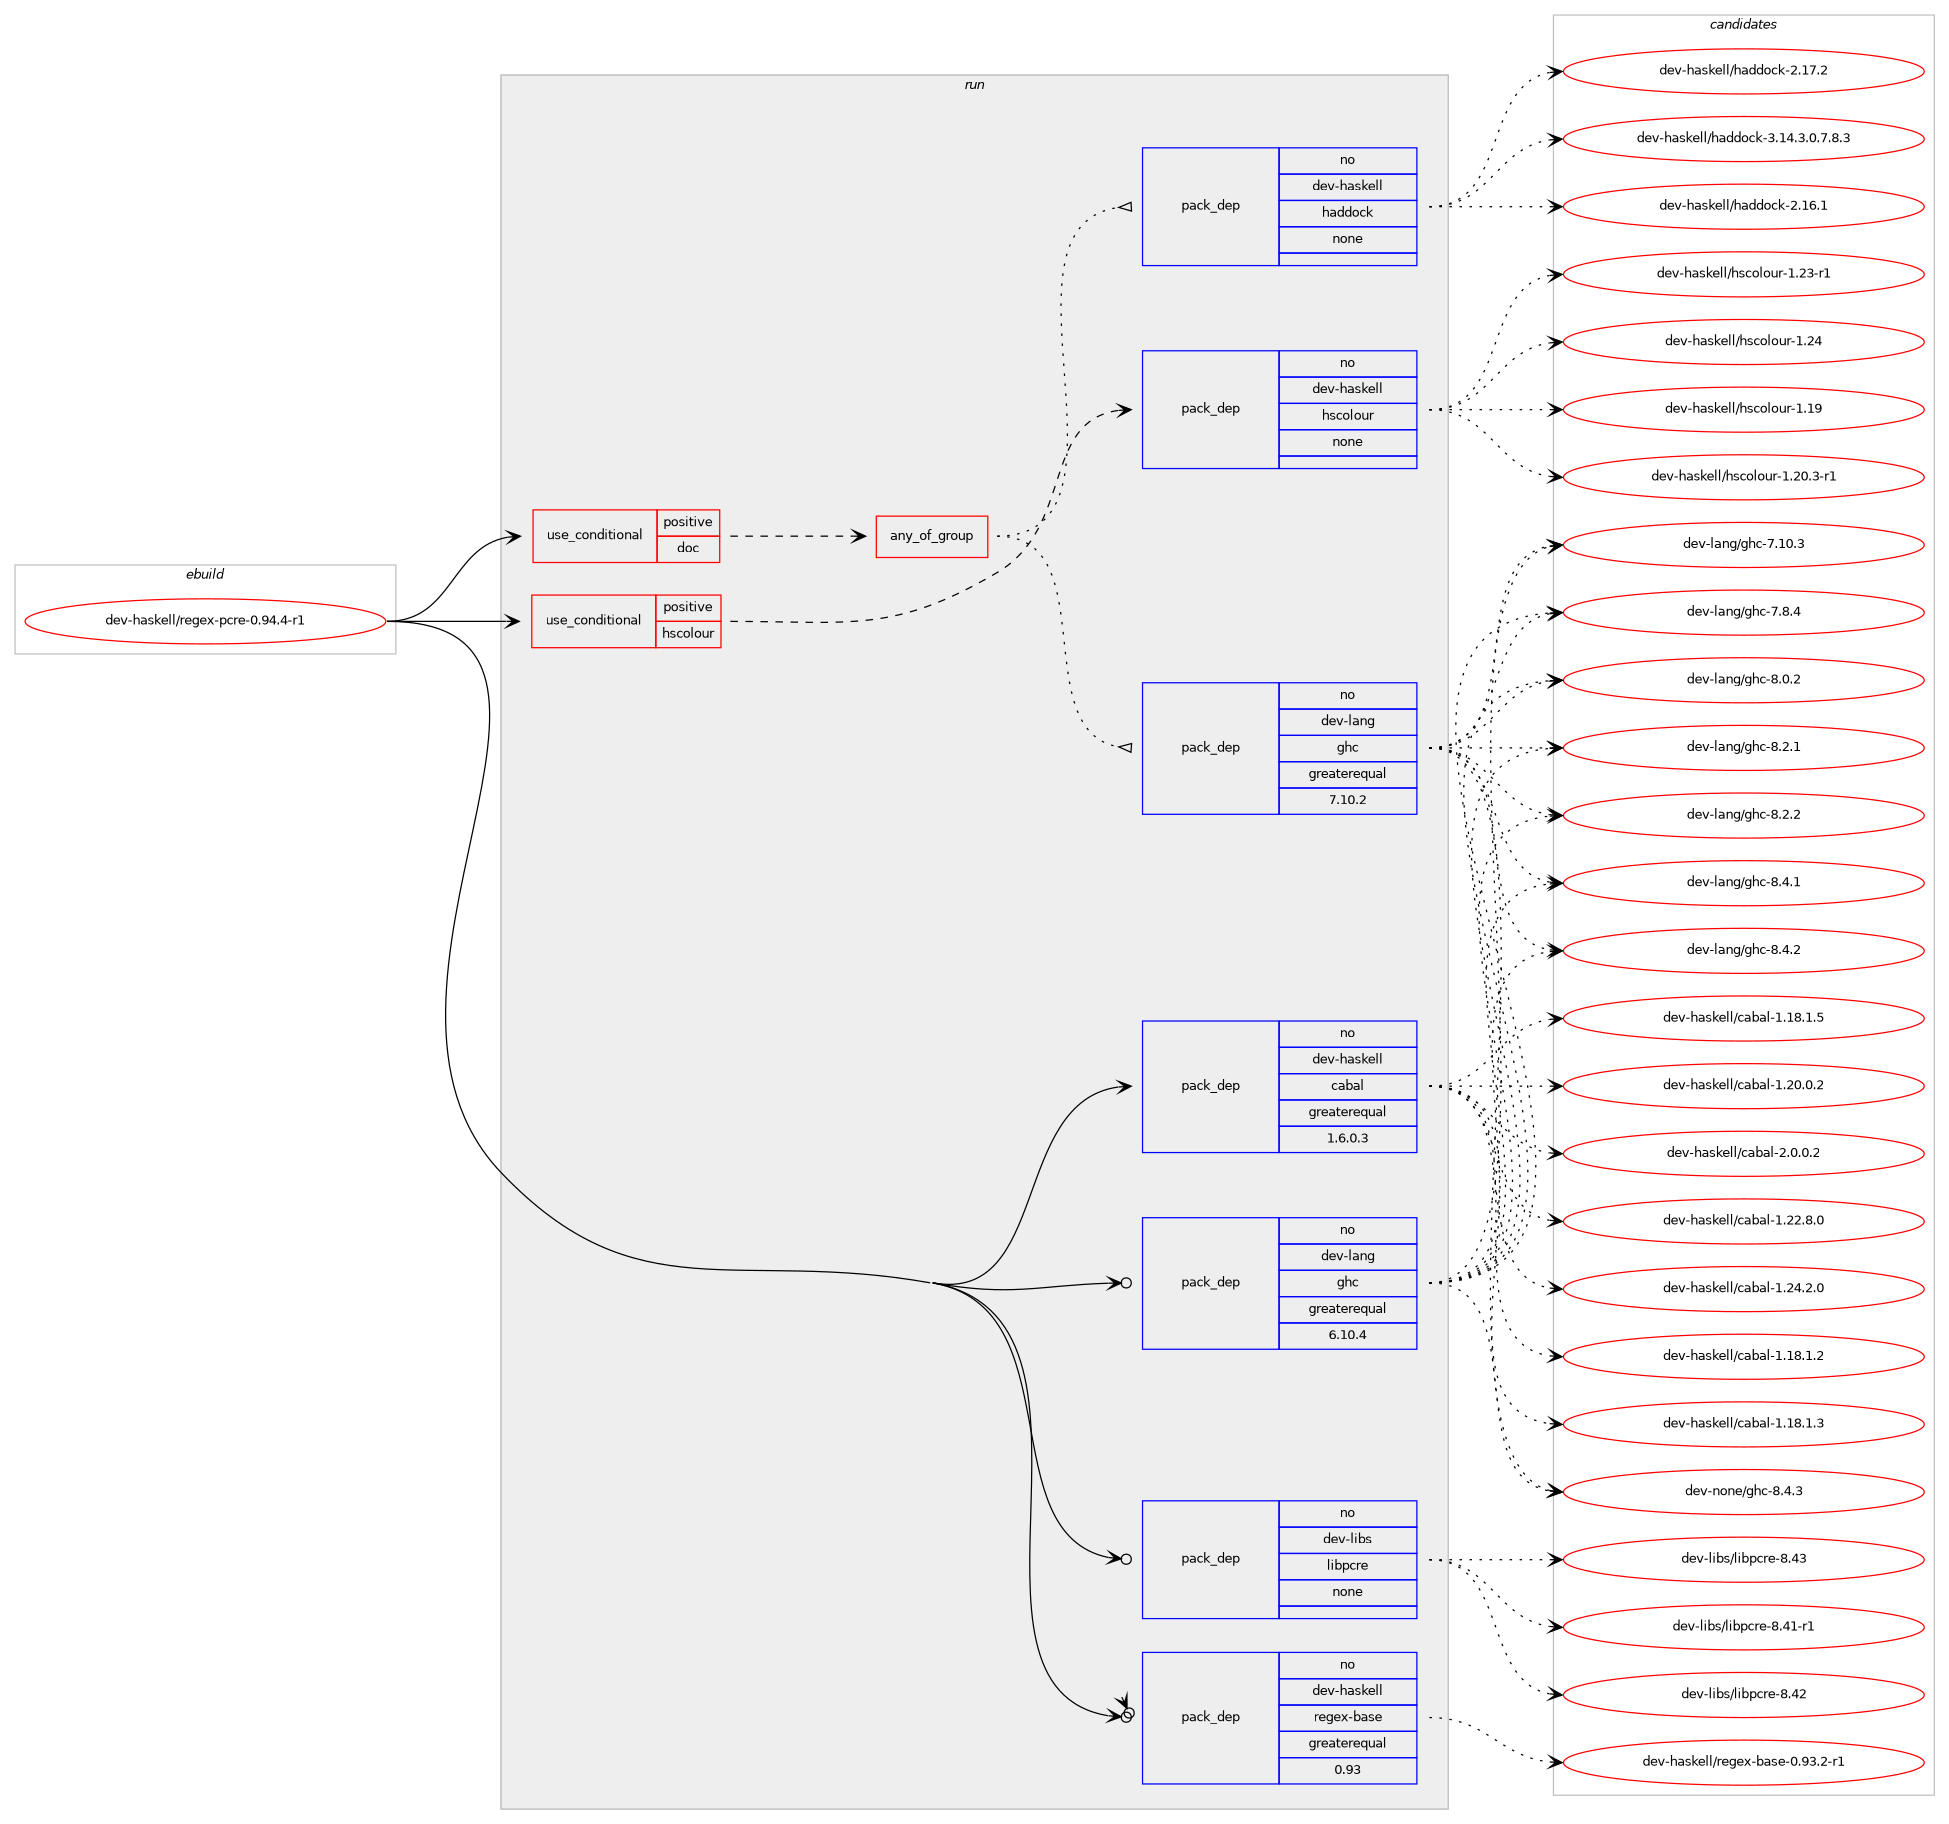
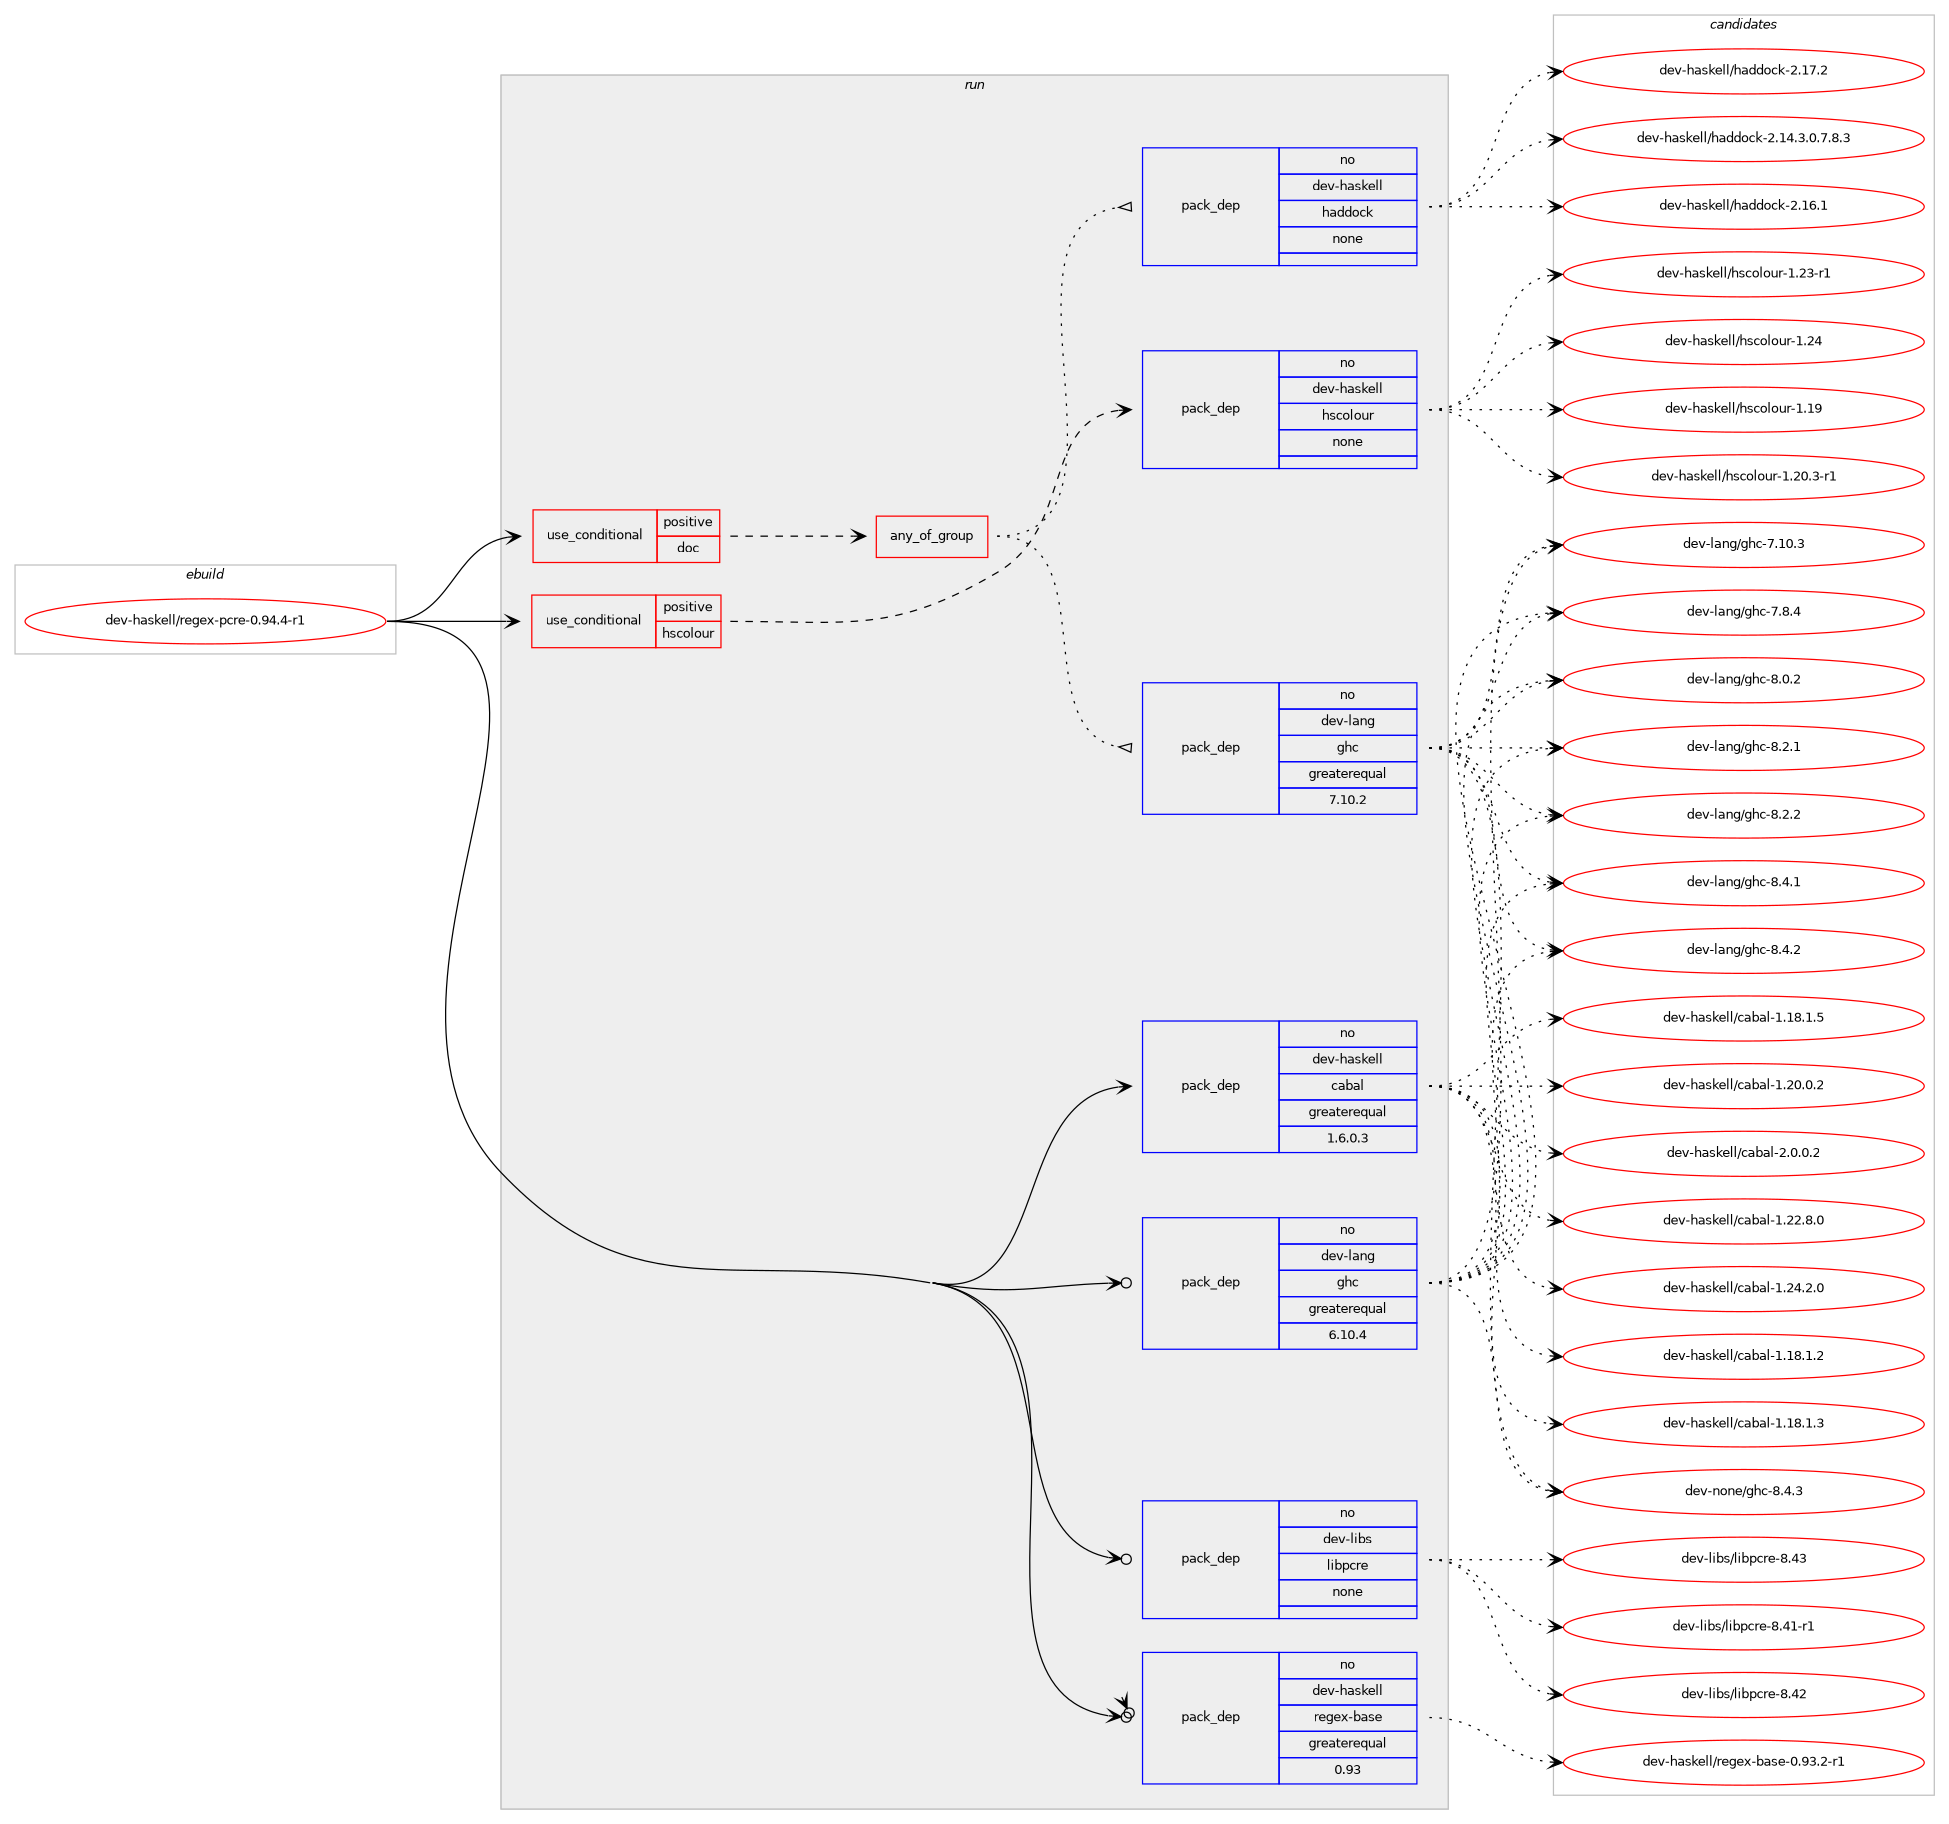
(1744, 139) -> (1744, 139)
